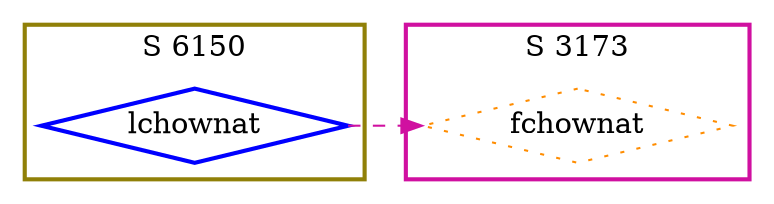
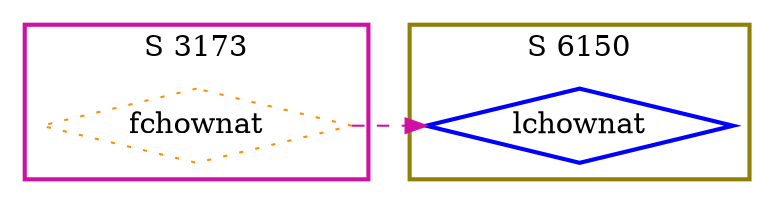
(377, 126) -> (381, 126)
